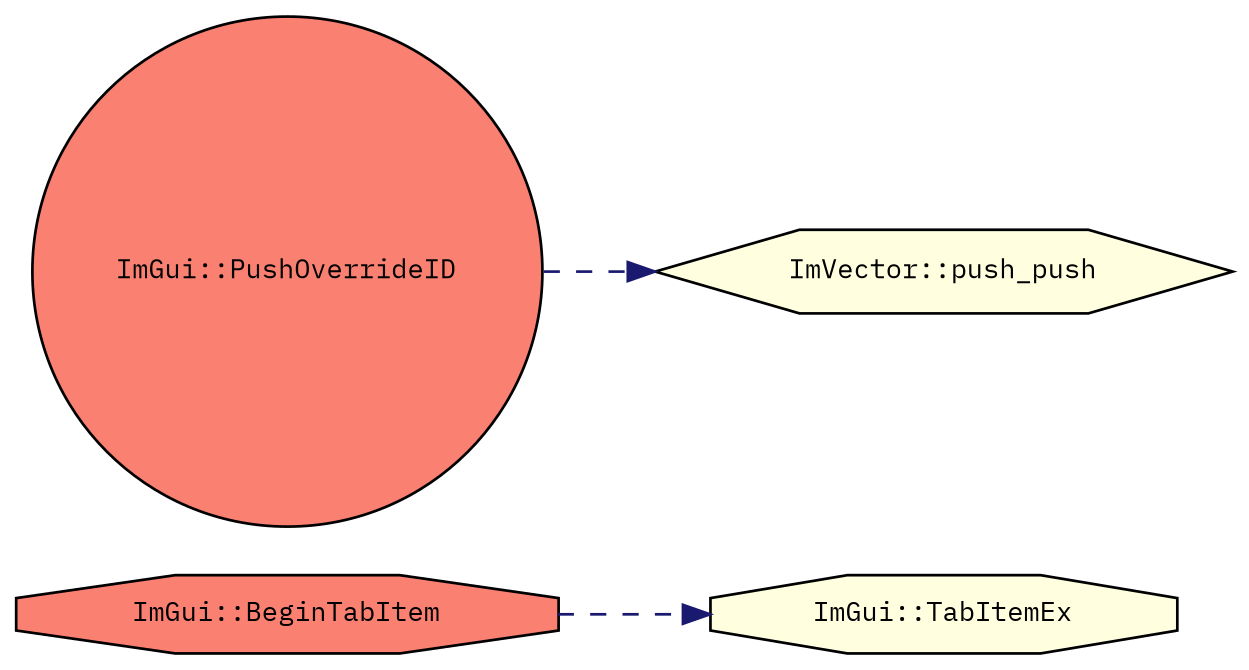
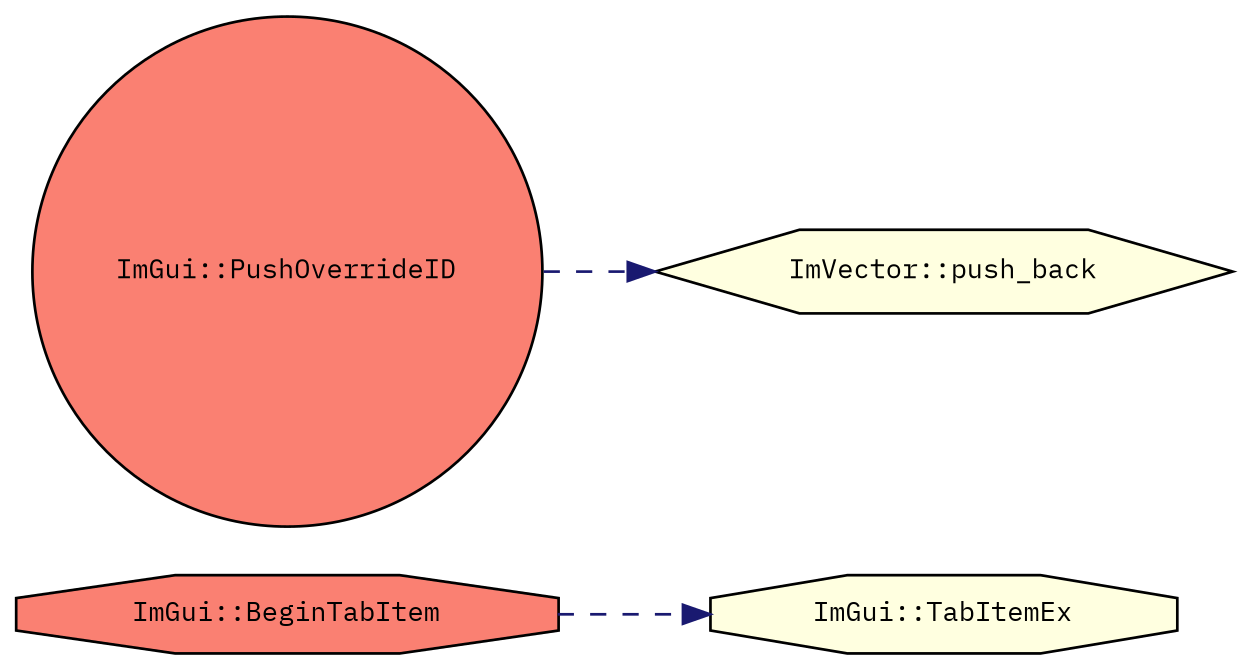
(944, 272) -> (944, 272)
